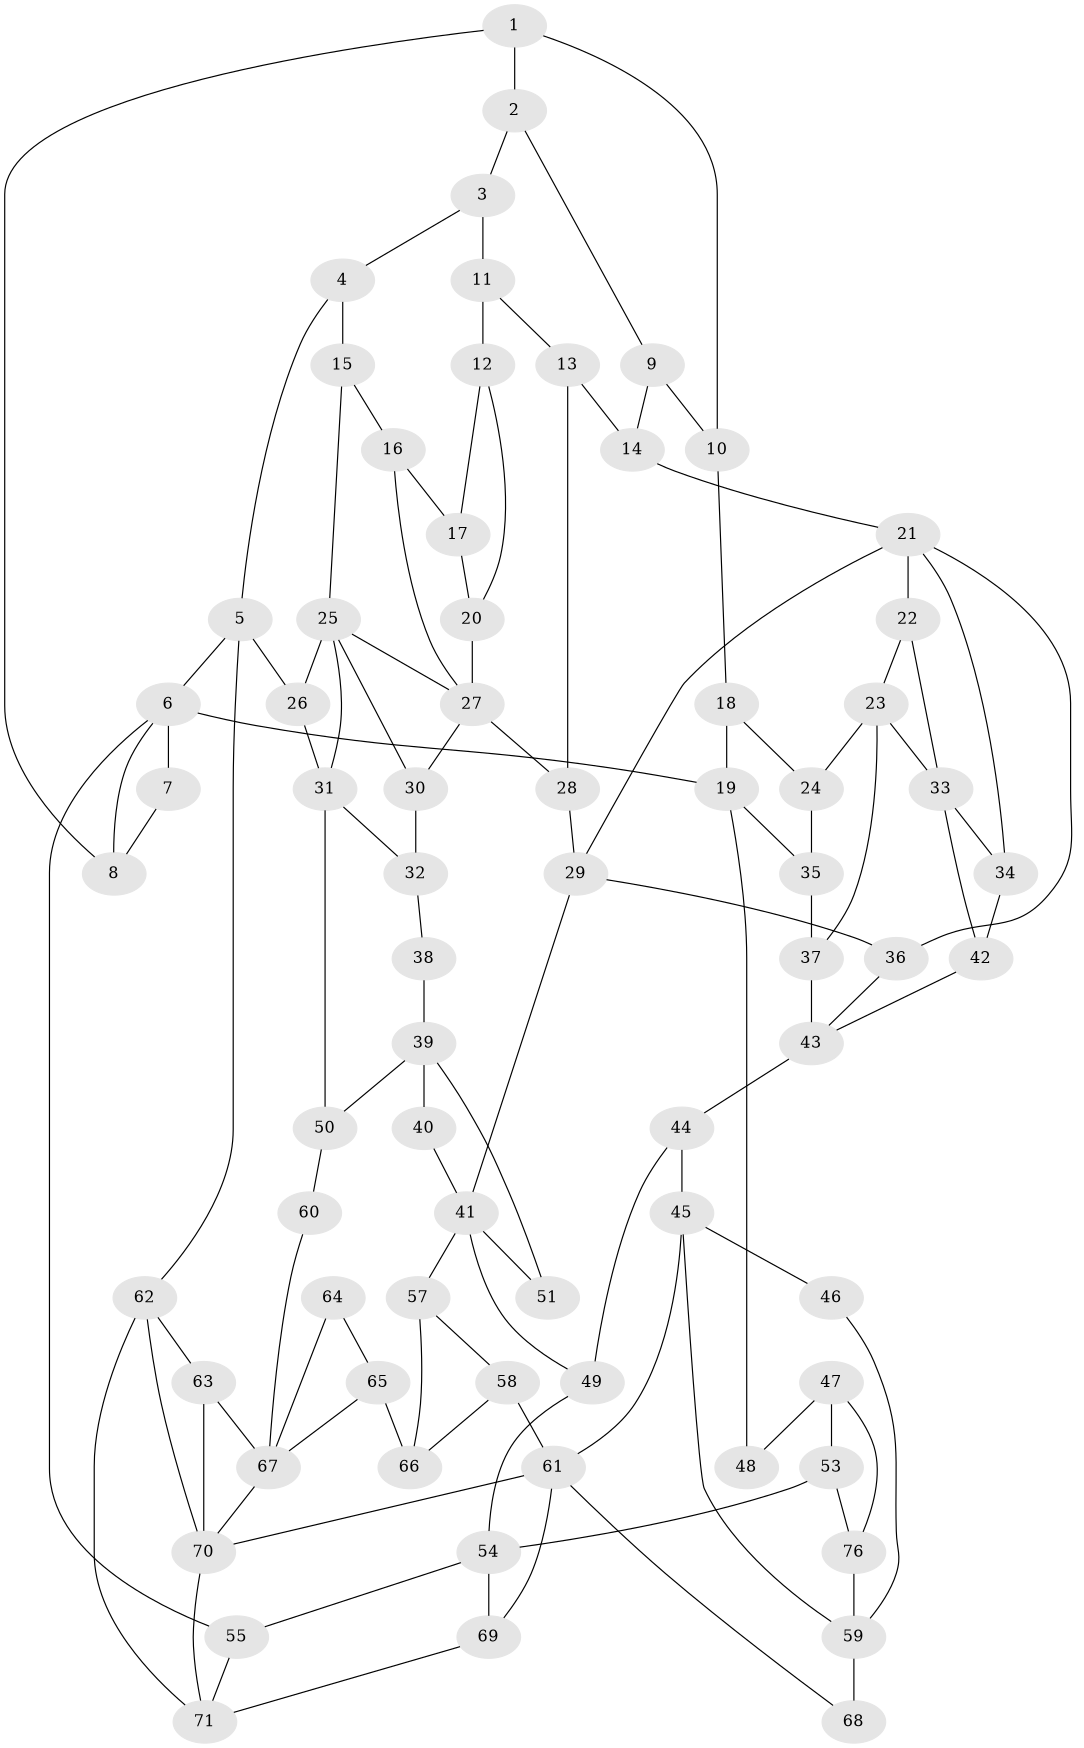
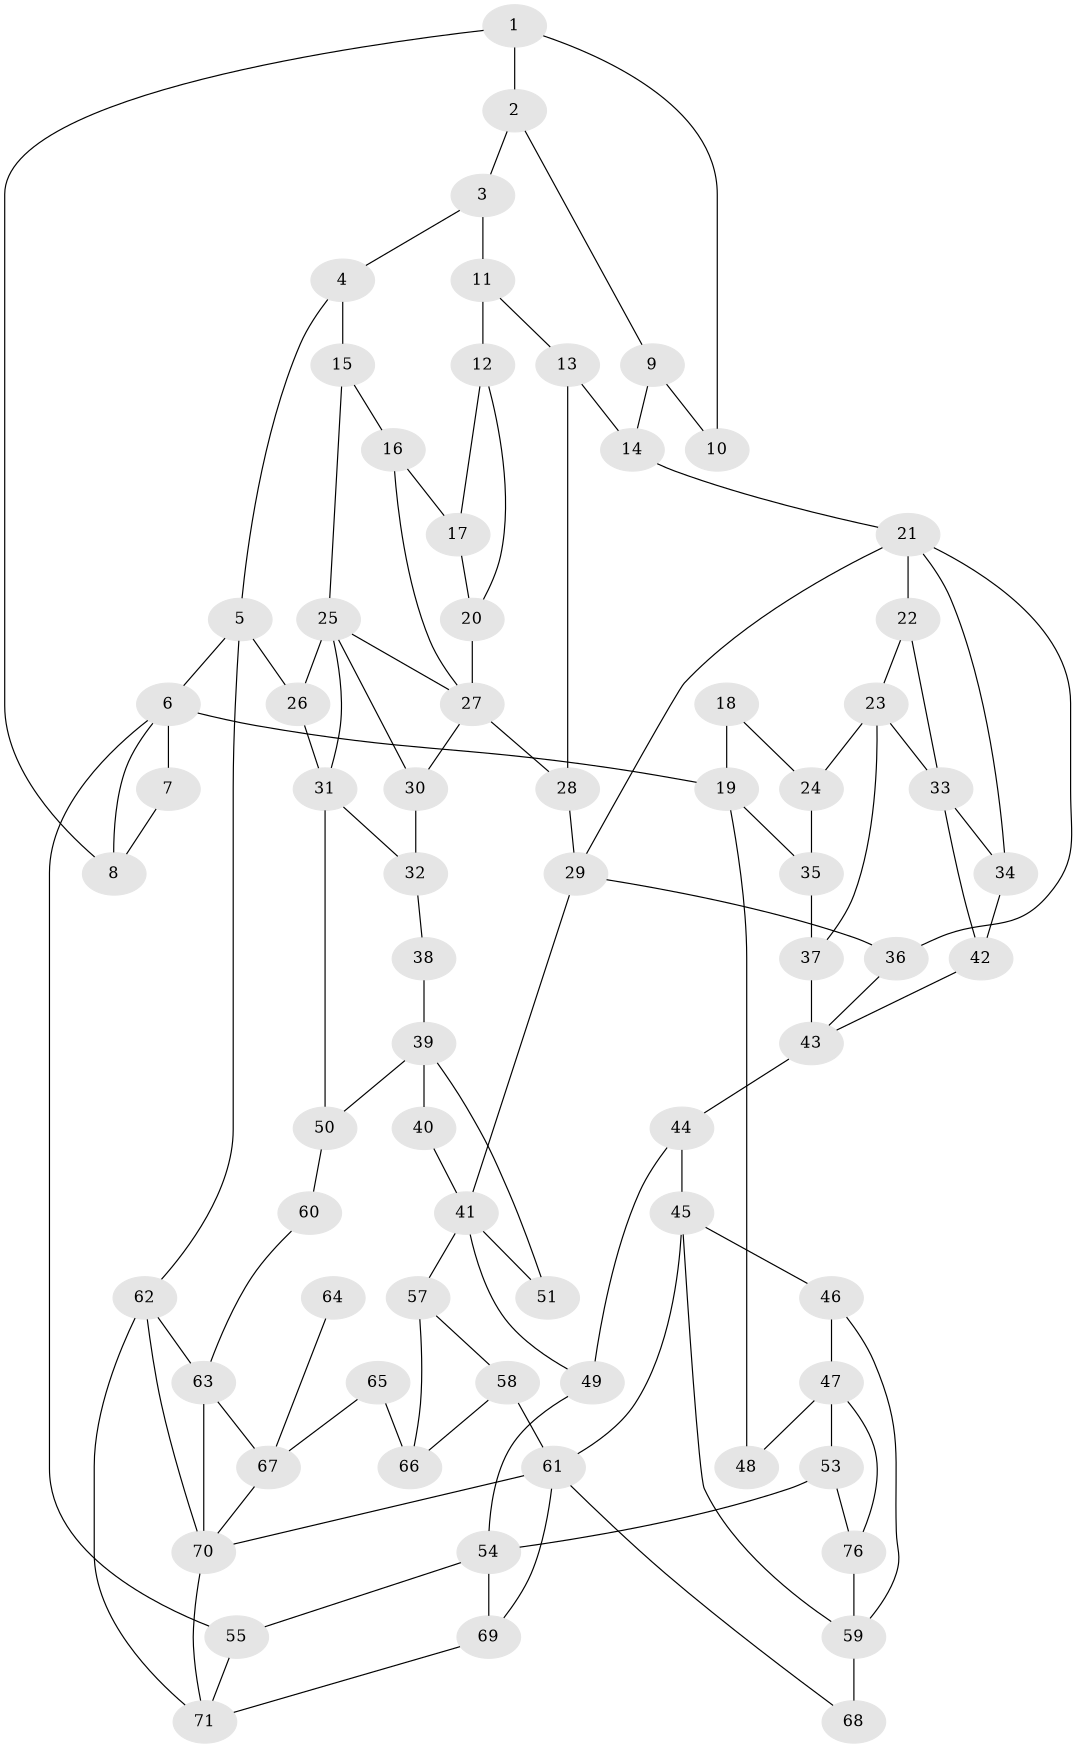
(722, 577) -> none
(280, 1339) -> (243, 1291)
(356, 1340) -> none
none -> (832, 1340)
